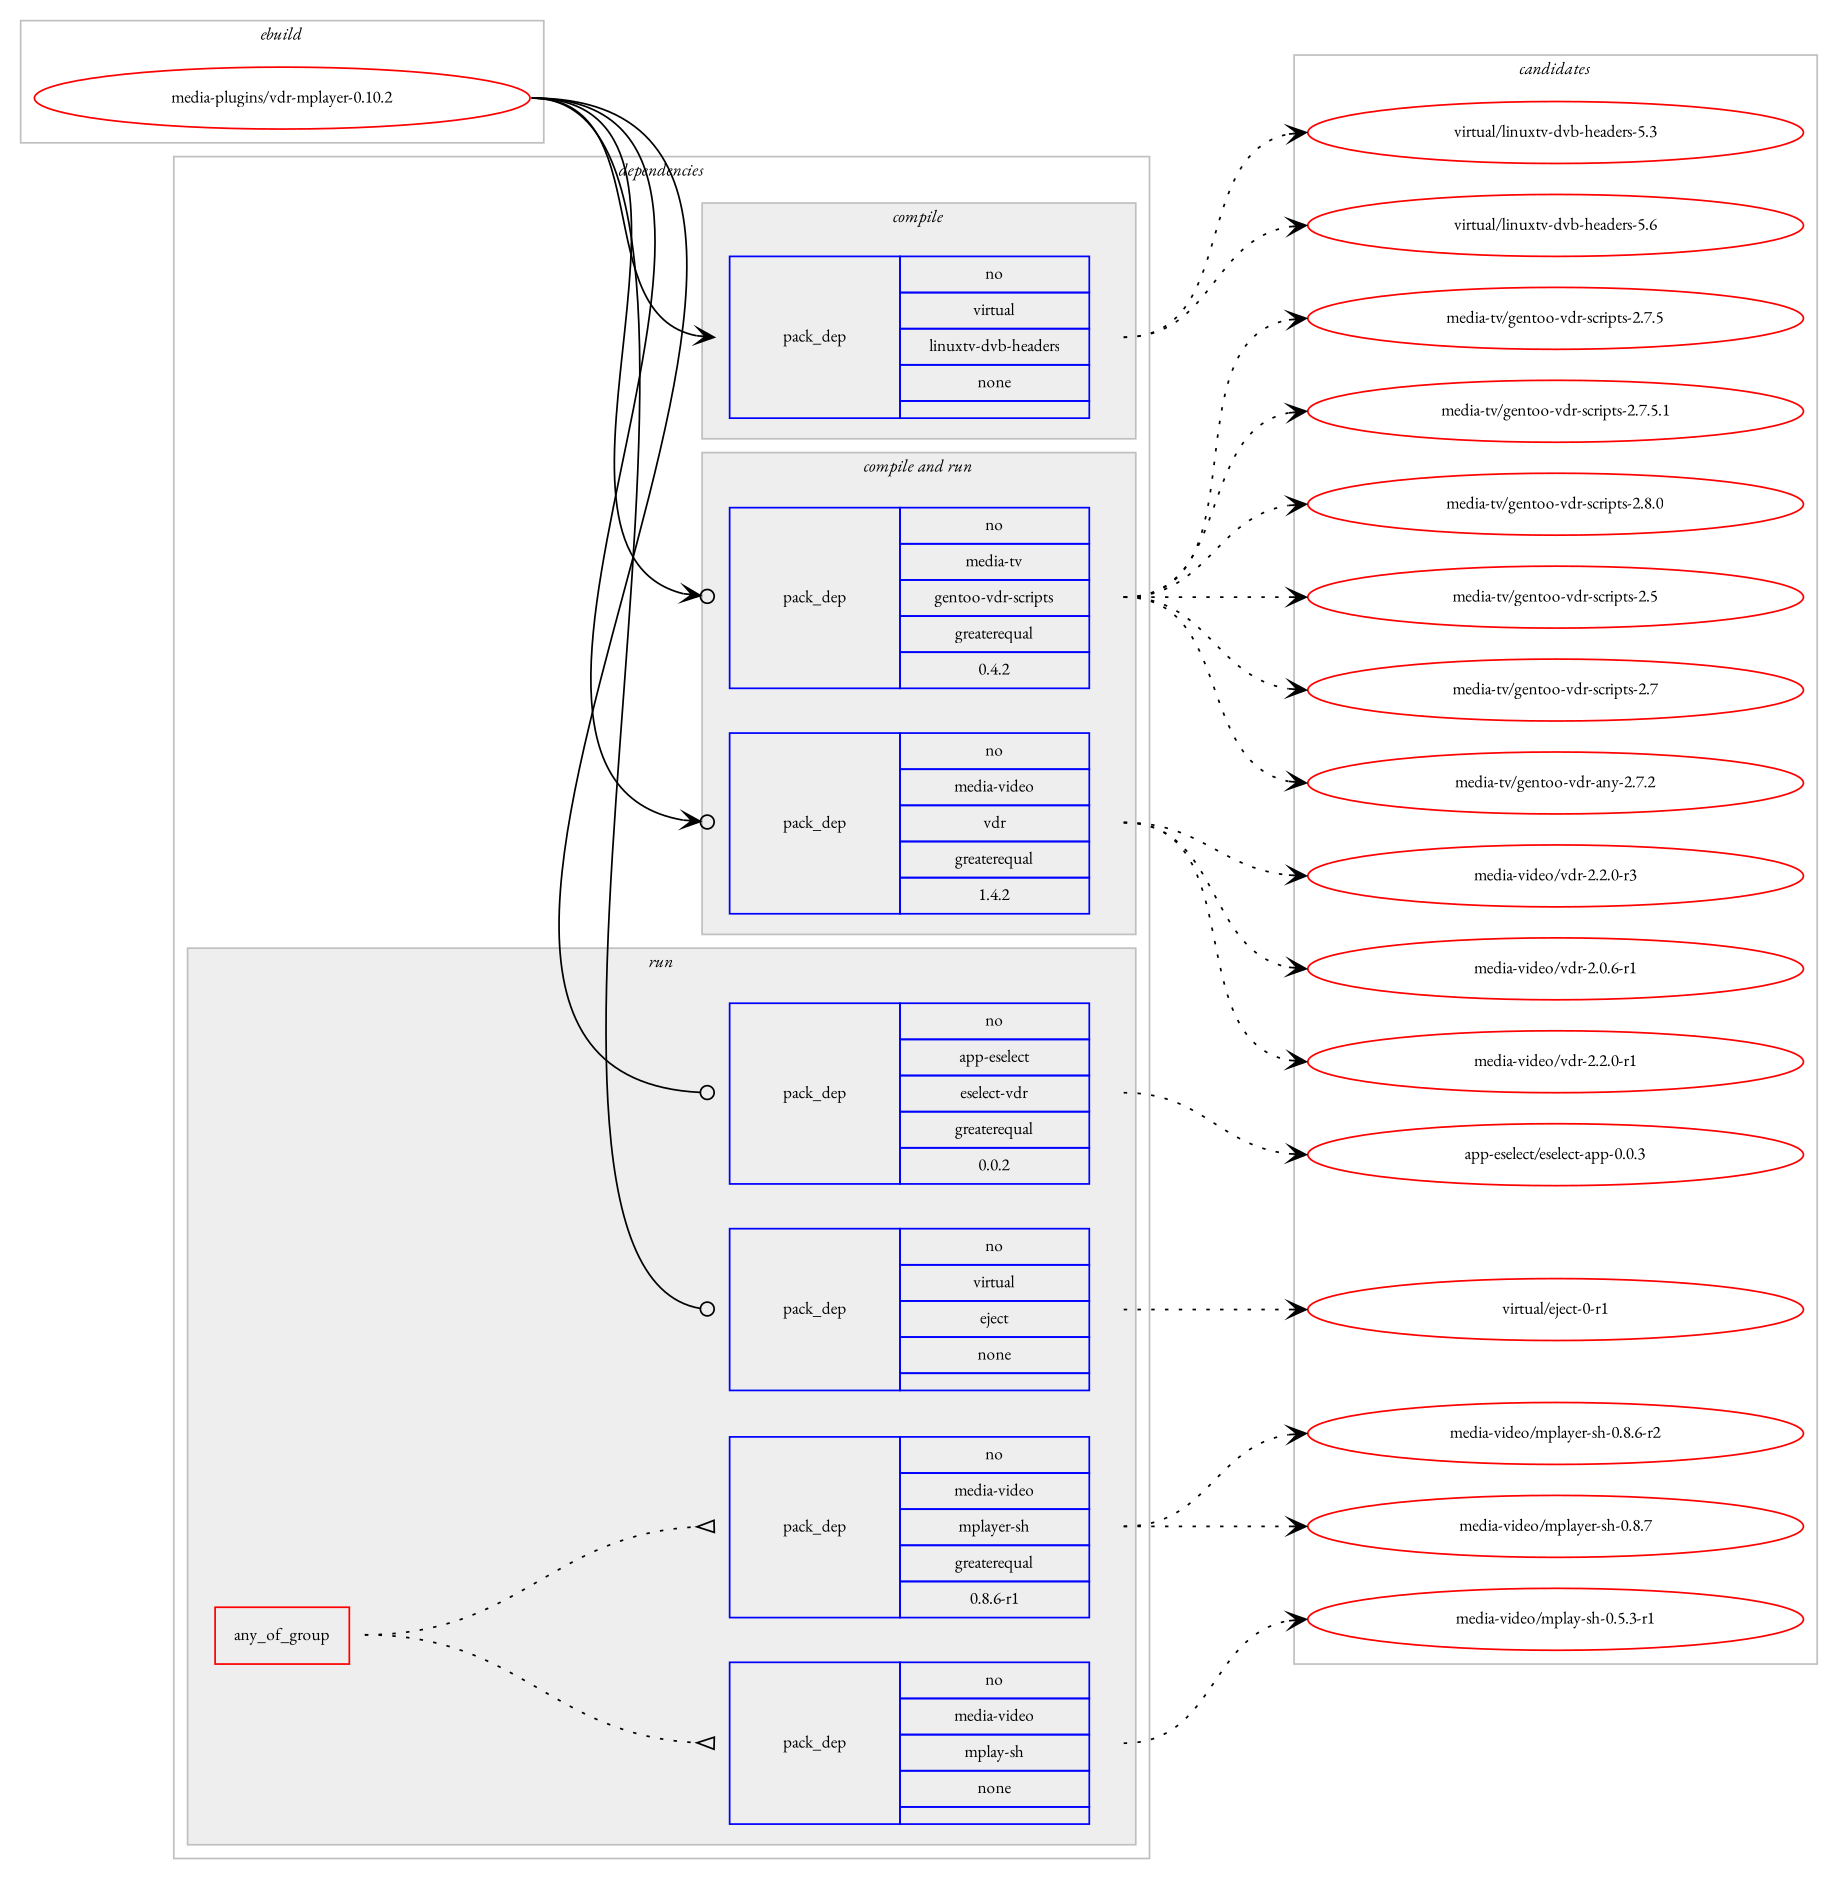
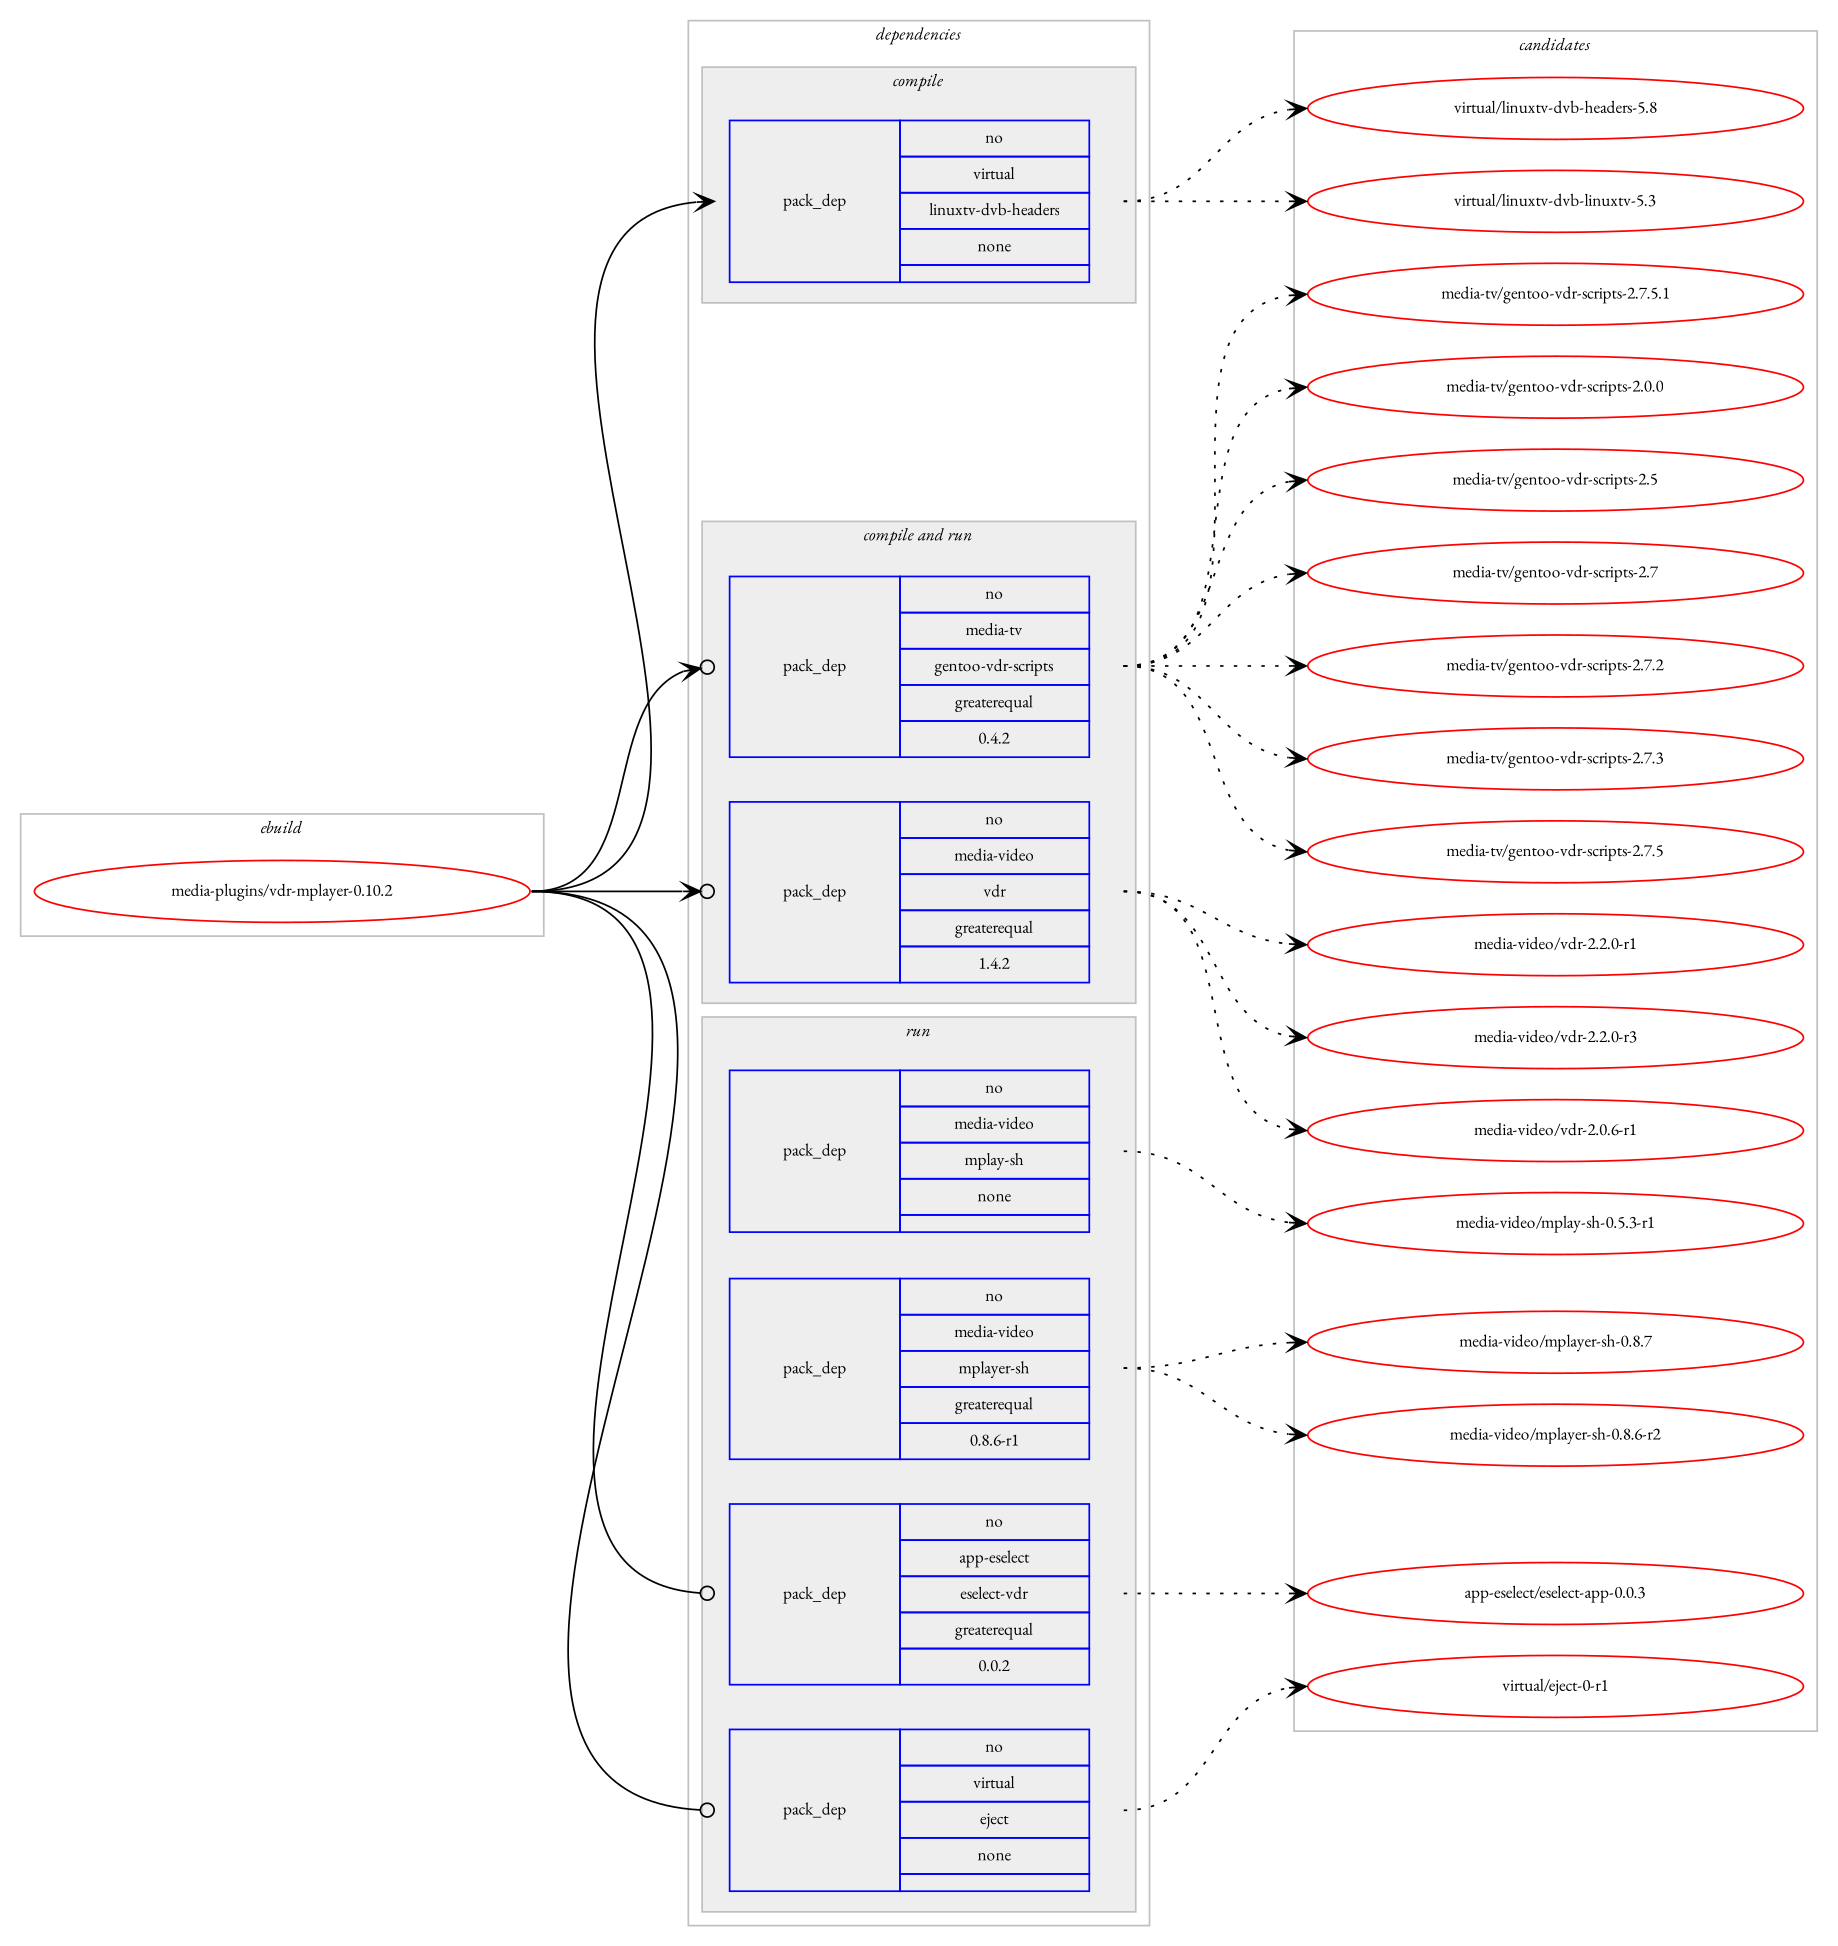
(1556, 133) -> (1556, 201)
(1556, 225) -> (1556, 108)
(1556, 504) -> (1556, 387)
none -> (1556, 759)
(1556, 783) -> (1556, 666)
(282, 1635) -> none
